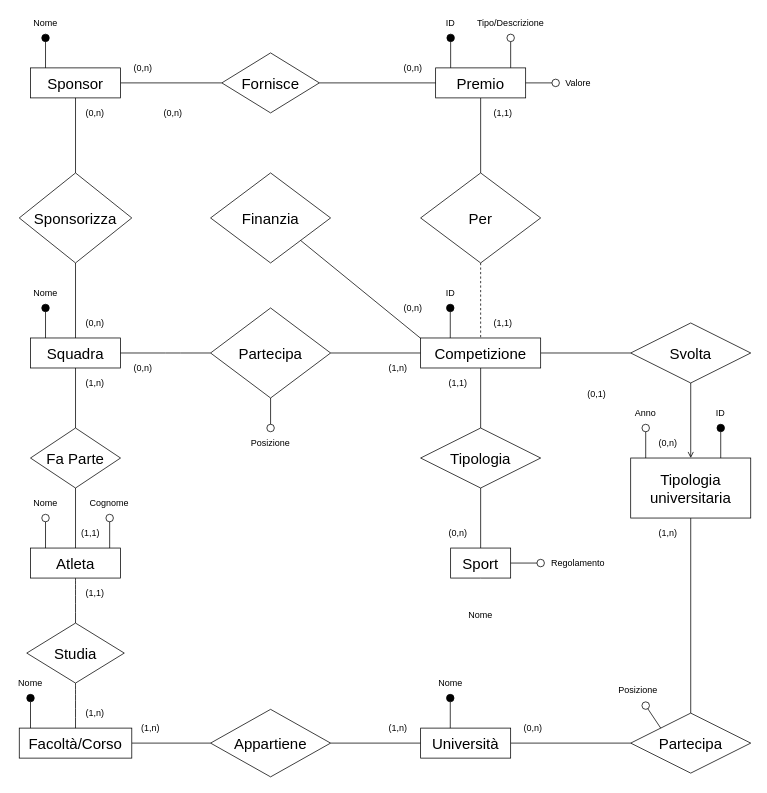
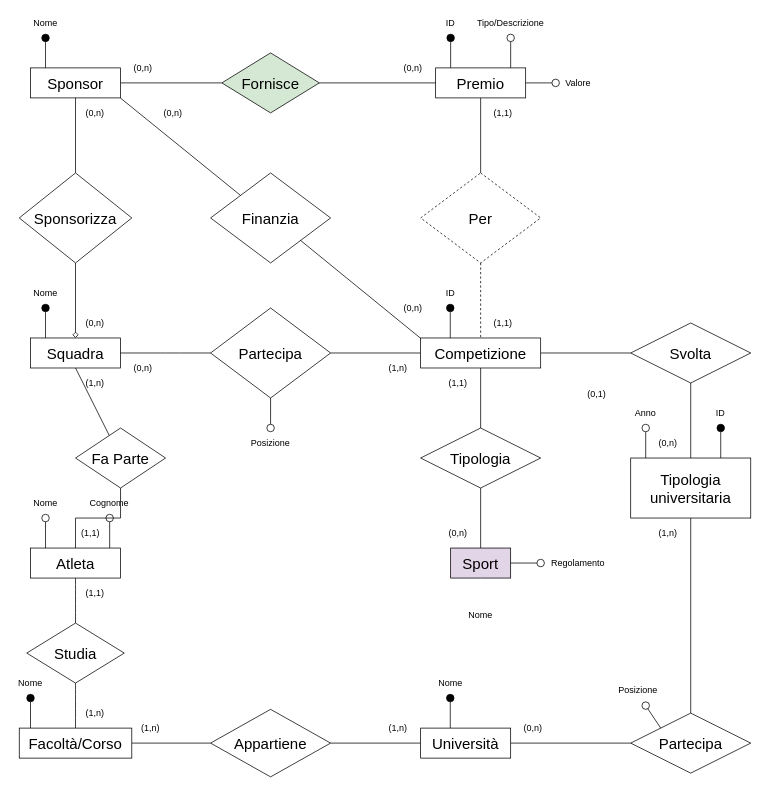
(270, 83) -> (270, 83)
none -> (180, 147)
(480, 218) -> (480, 218)
(75, 334) -> (75, 331)
(690, 453) -> (690, 453)
(75, 458) -> (120, 458)
(480, 563) -> (480, 563)
